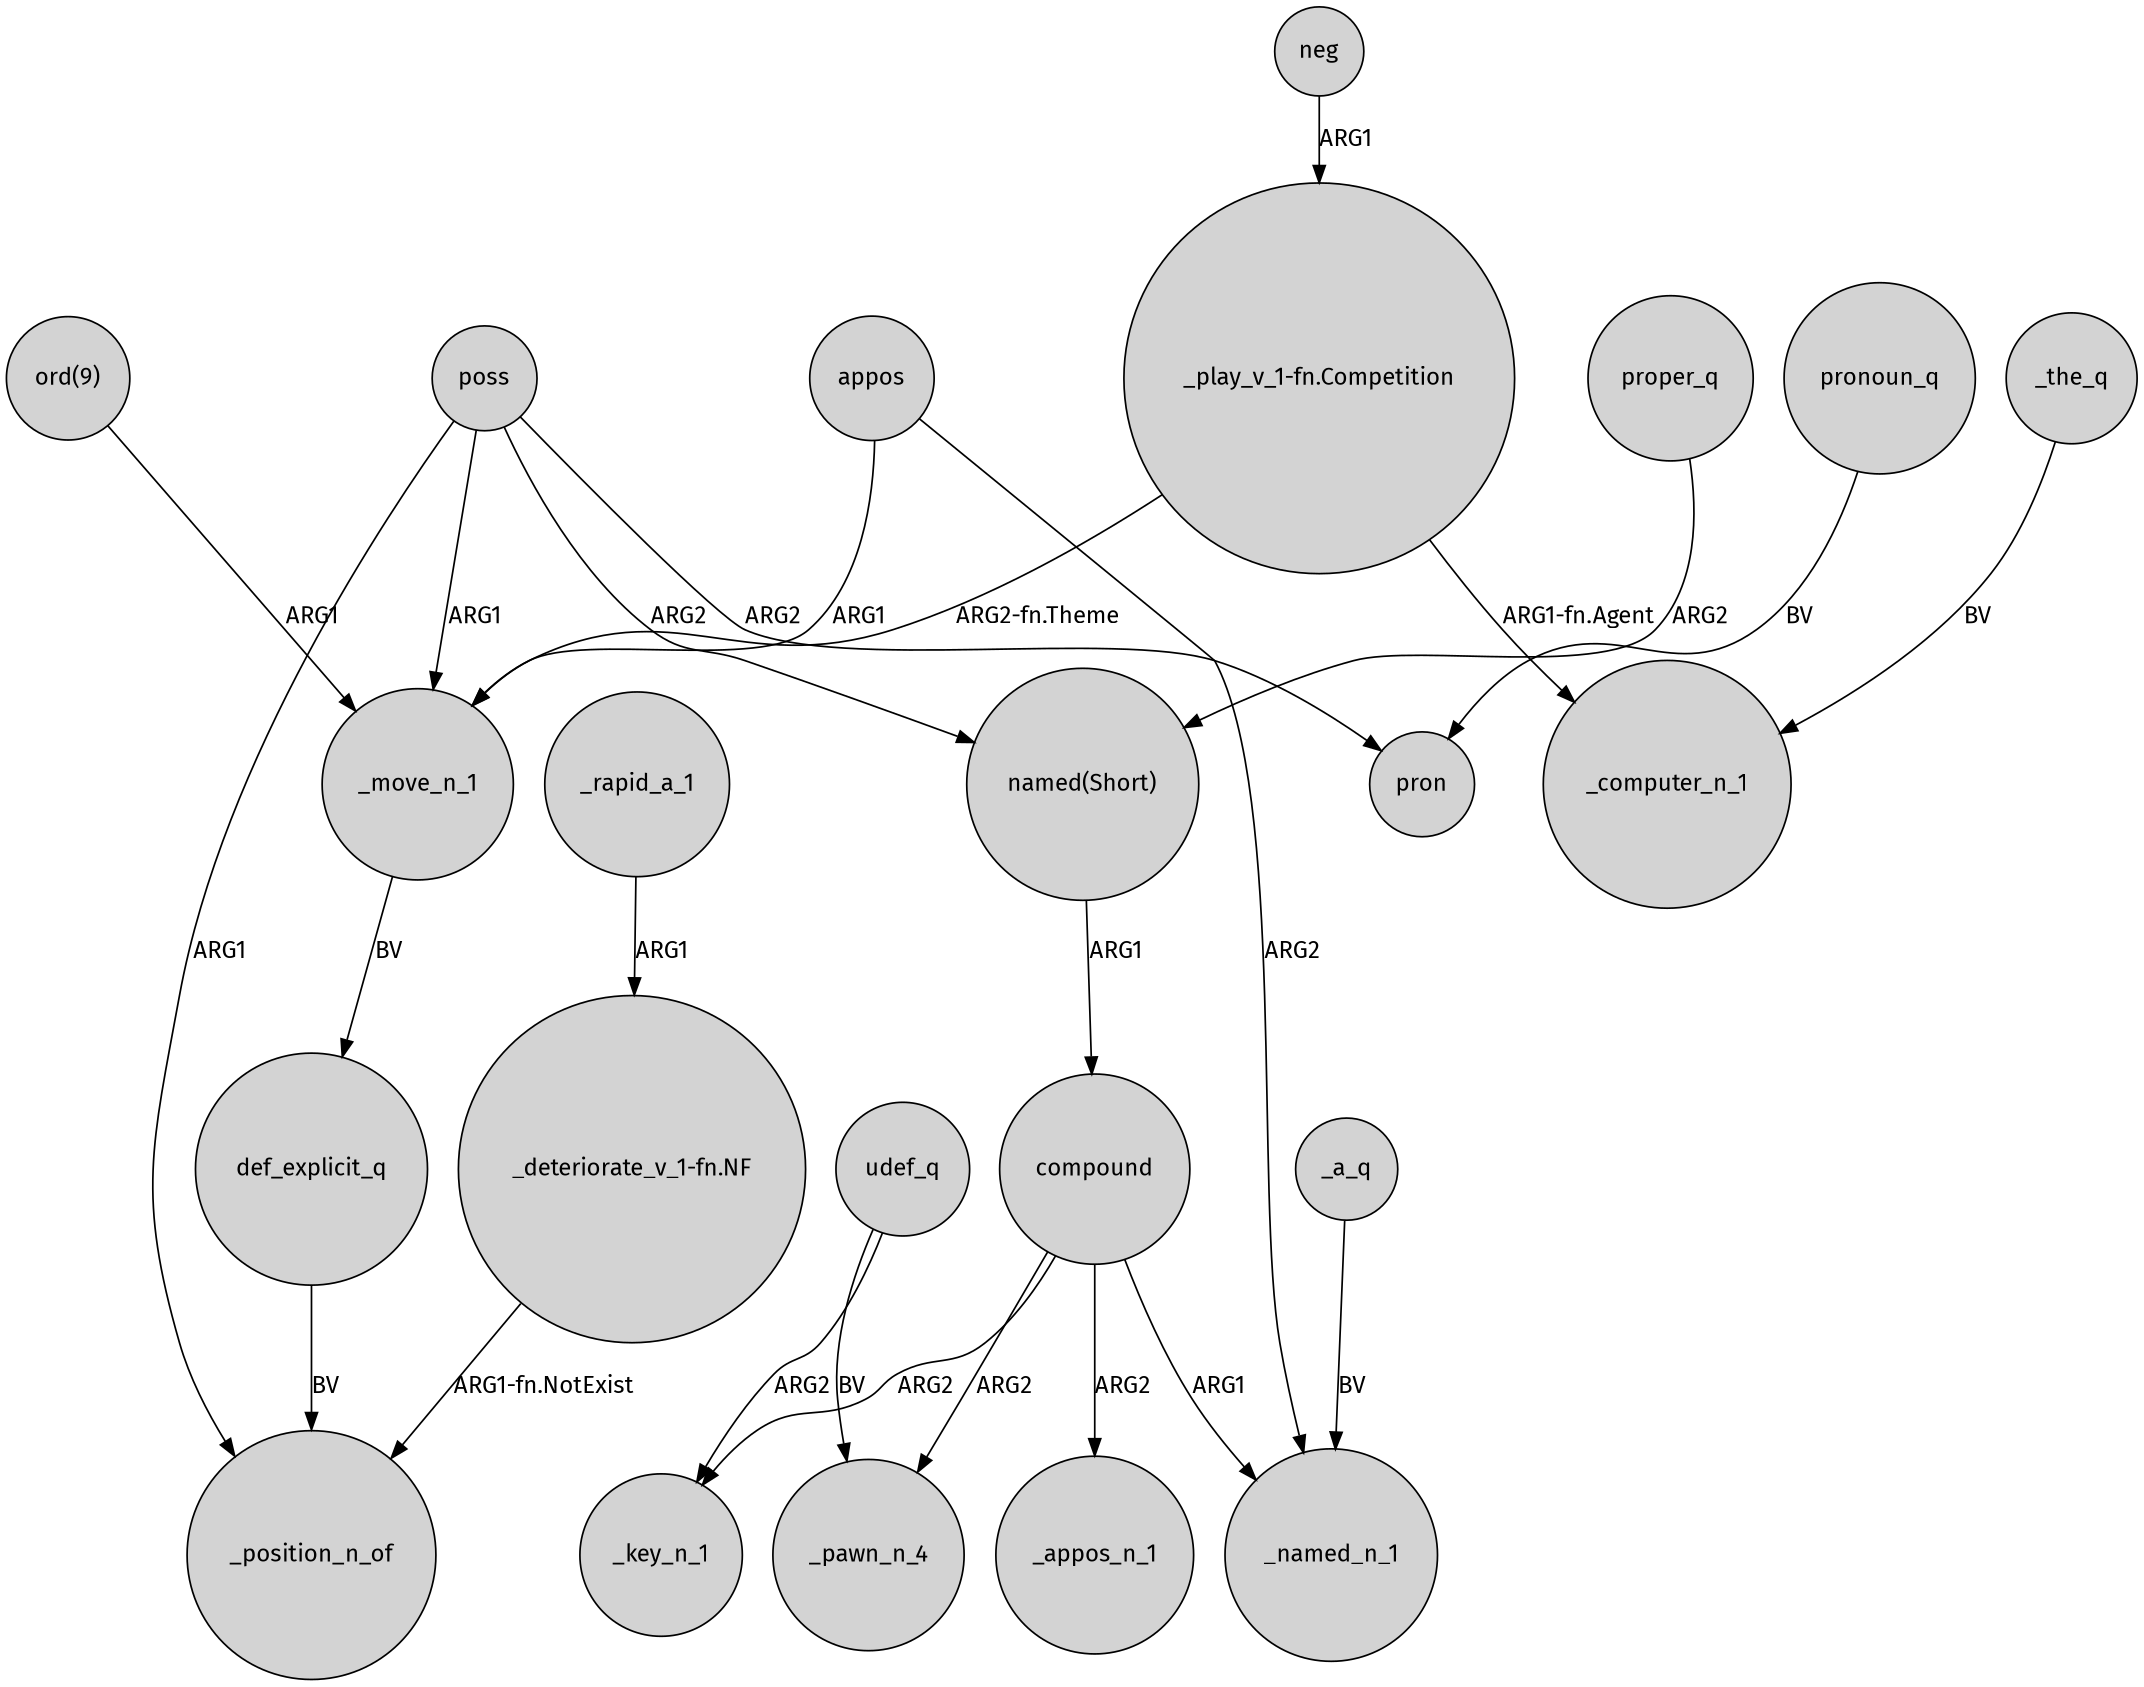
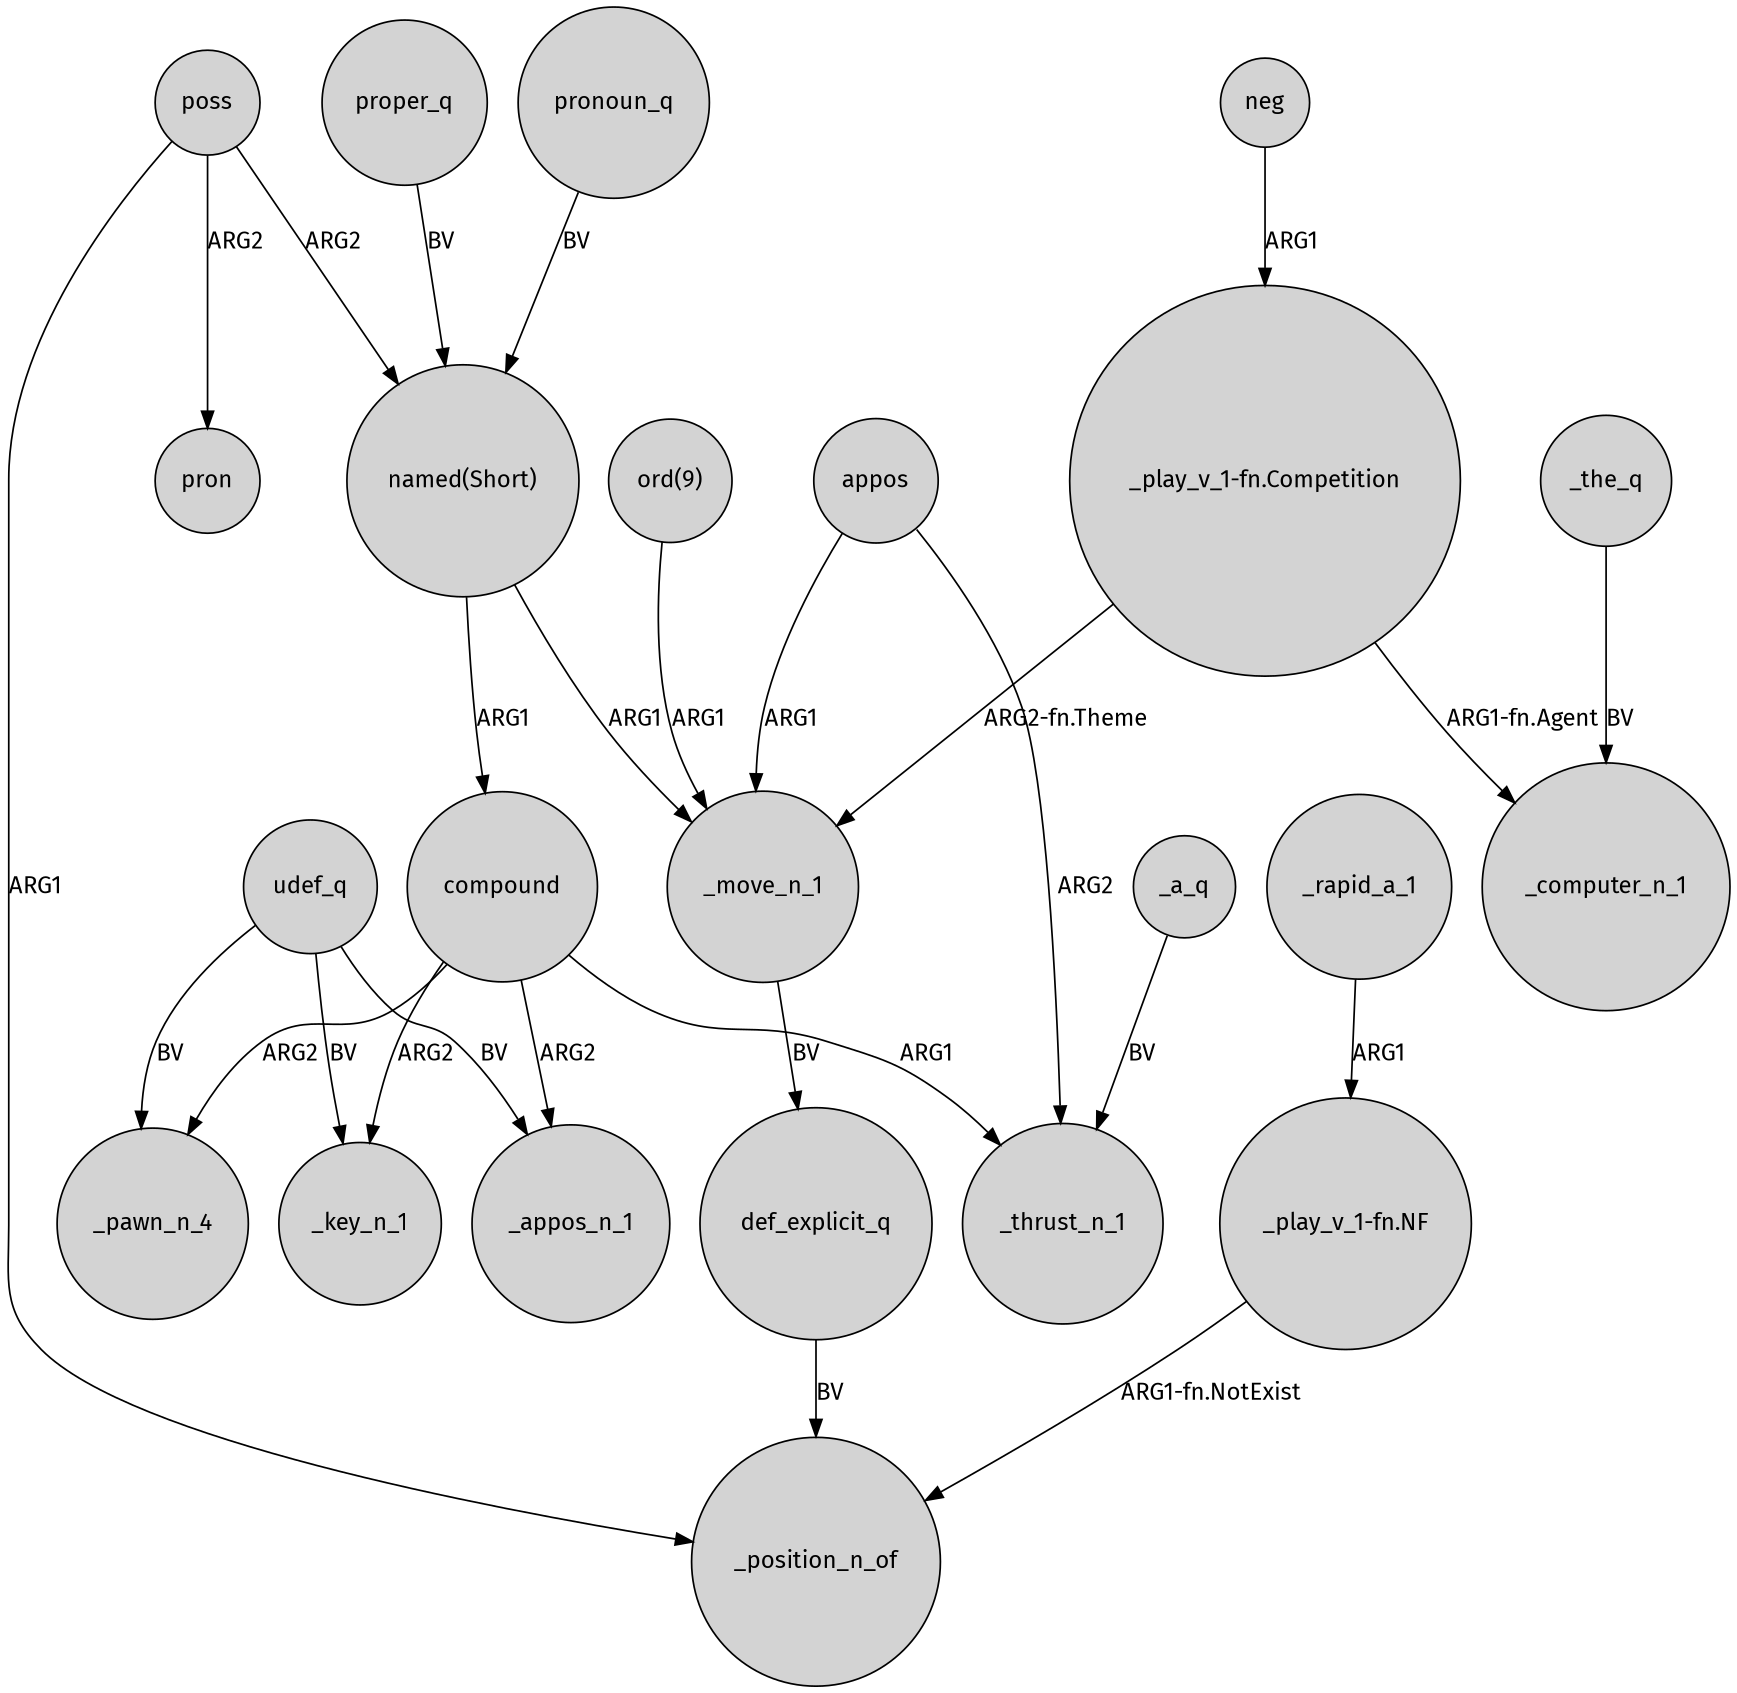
(456, 551) -> (588, 704)
(1701, 617) -> (441, 242)
(1691, 653) -> (545, 274)
none -> (432, 1028)
(632, 1169) -> (1346, 1224)
(803, 1387) -> (343, 1054)
(1331, 1555) -> (1063, 1224)
